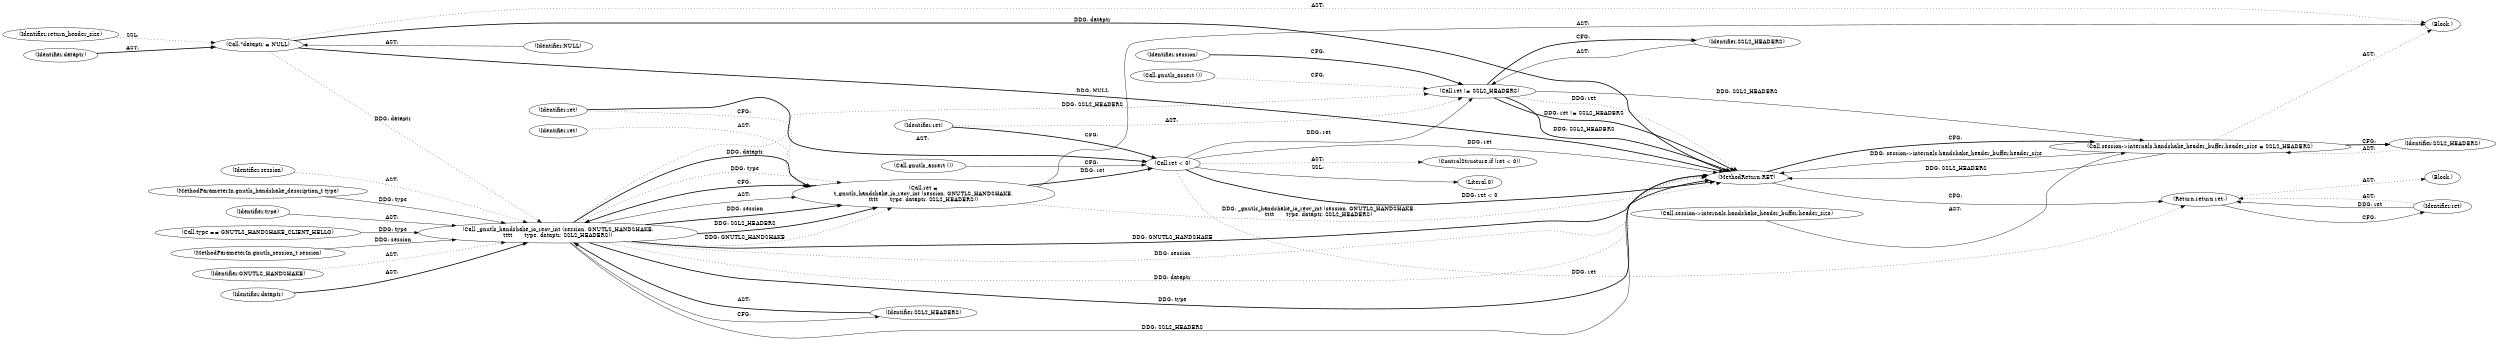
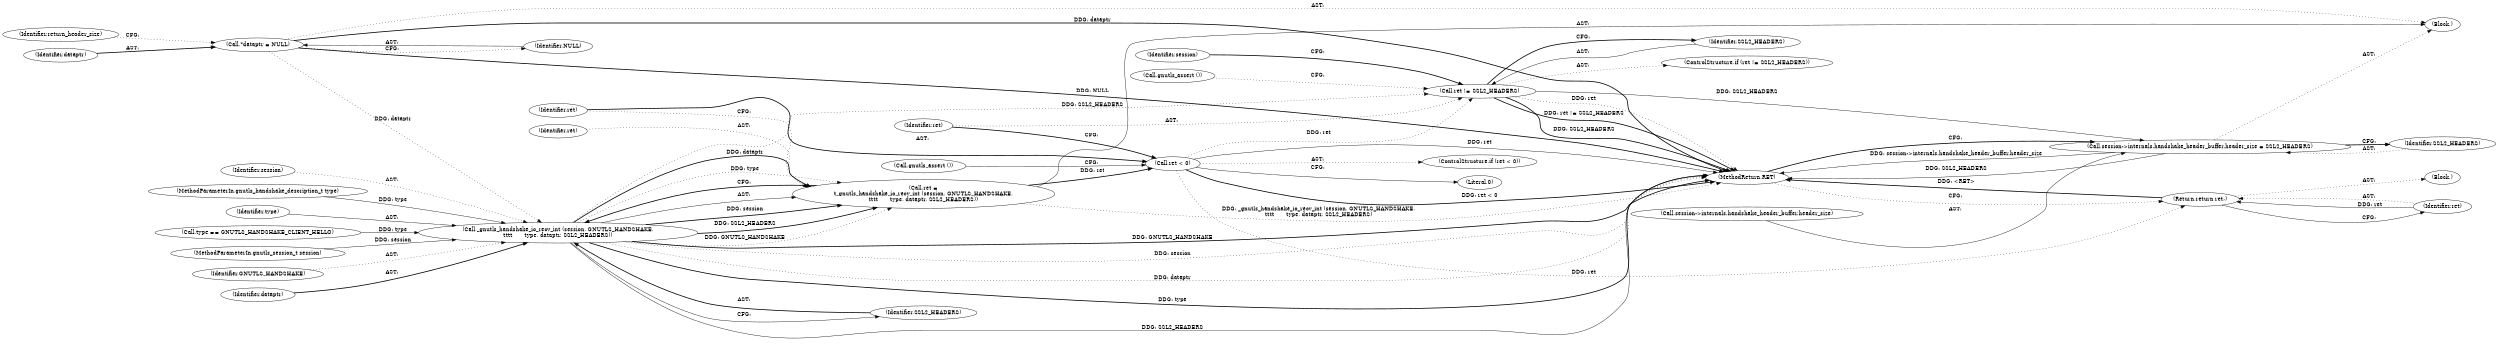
(134, 35) -> (134, 35)
none -> (410, 52)
none -> (1747, 63)
(1332, 142) -> (1332, 142)
(1319, 168) -> (1319, 168)
none -> (1976, 190)
(1965, 204) -> (1965, 204)
